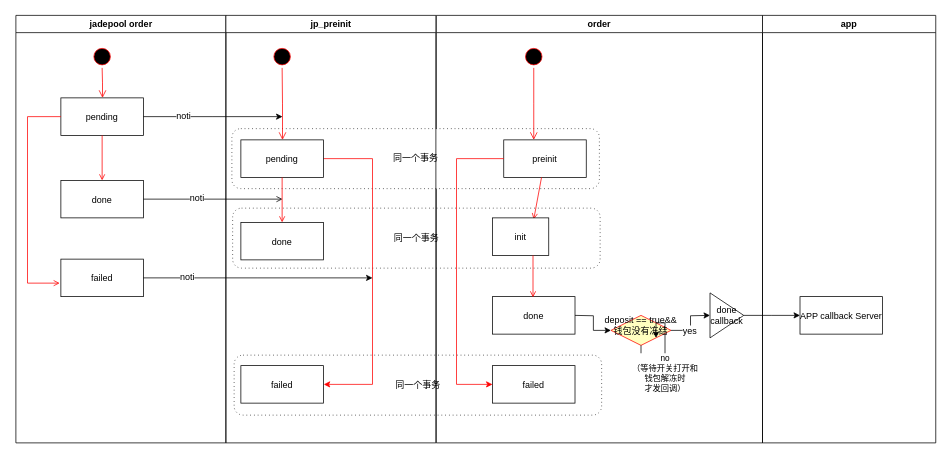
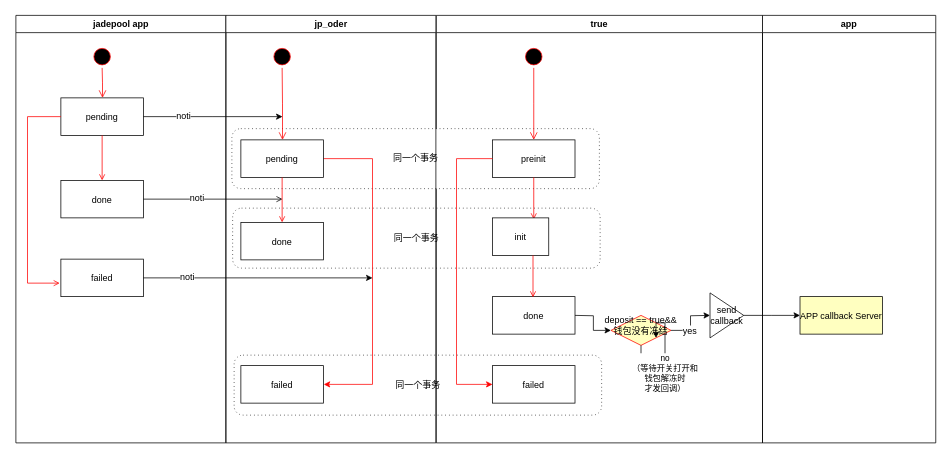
(121, 24) -> (121, 24)
(331, 24) -> (331, 24)
(599, 24) -> (599, 24)
(545, 159) -> (534, 159)
(727, 315) -> (727, 315)
(841, 315) -> (841, 315)
